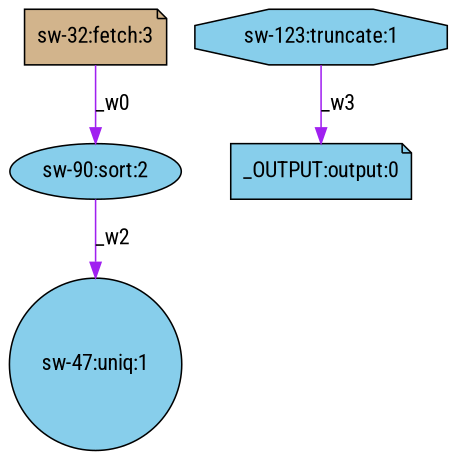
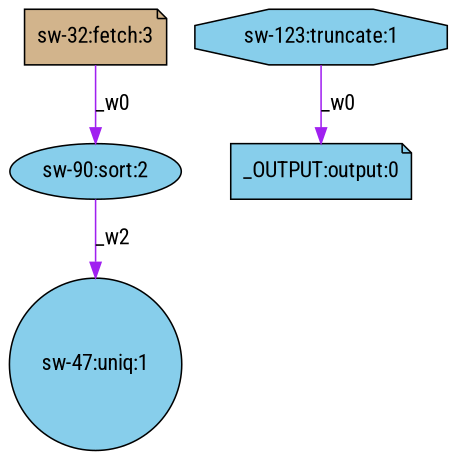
(338, 104) -> (338, 104)
